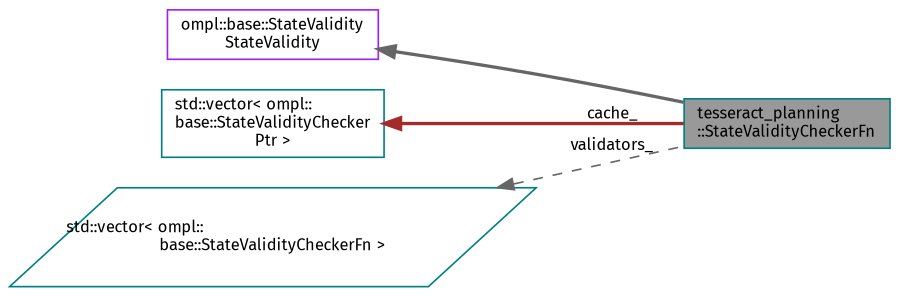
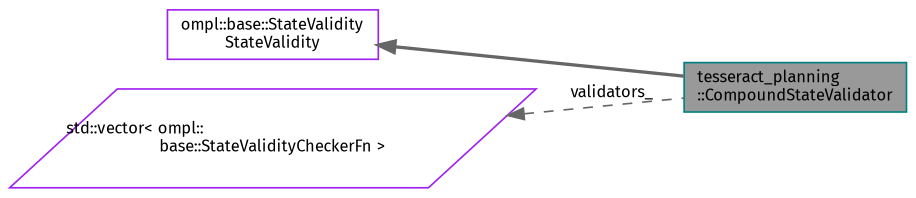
(273, 124) -> none
(787, 124) -> (795, 87)
(273, 237) -> (273, 138)
